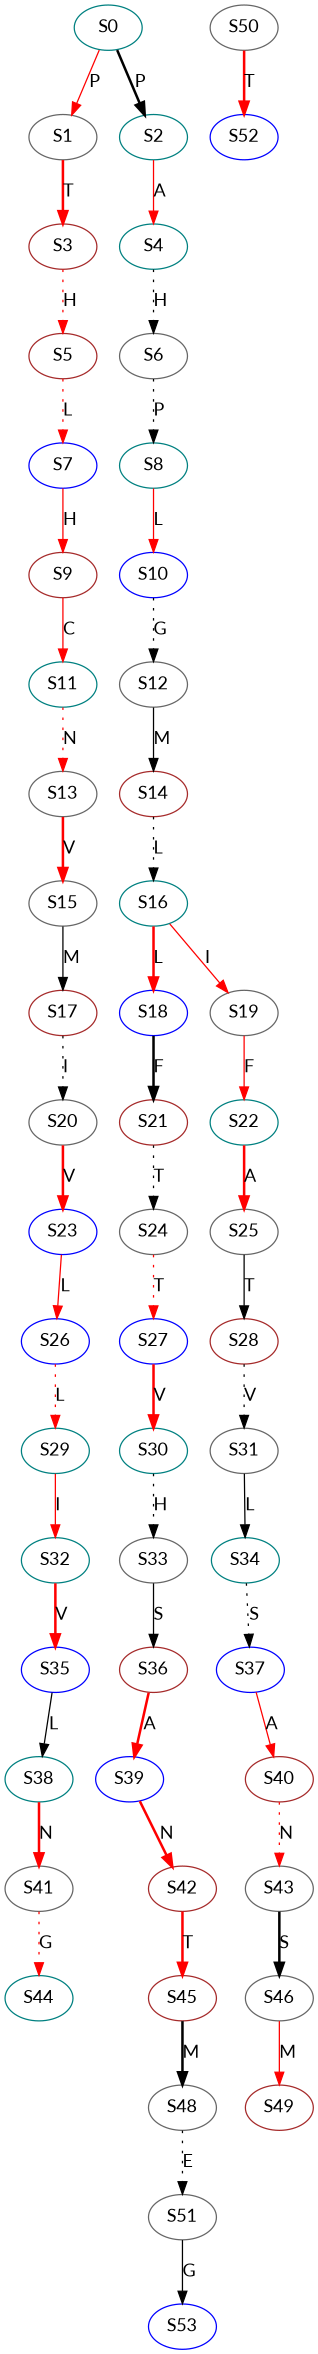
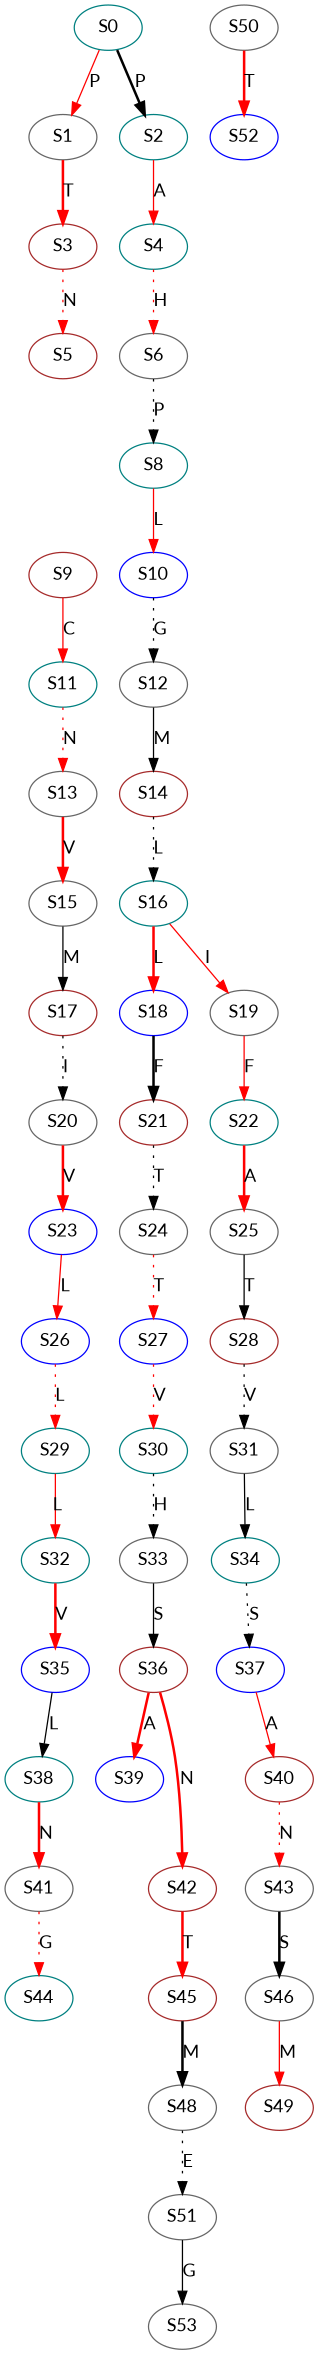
(154, 295) -> (154, 295)
(70, 301) -> (70, 301)
(63, 466) -> none
(154, 1390) -> (154, 1390)
(58, 1506) -> (58, 1506)
(153, 1828) -> (177, 1772)
(182, 2327) -> (182, 2327)
